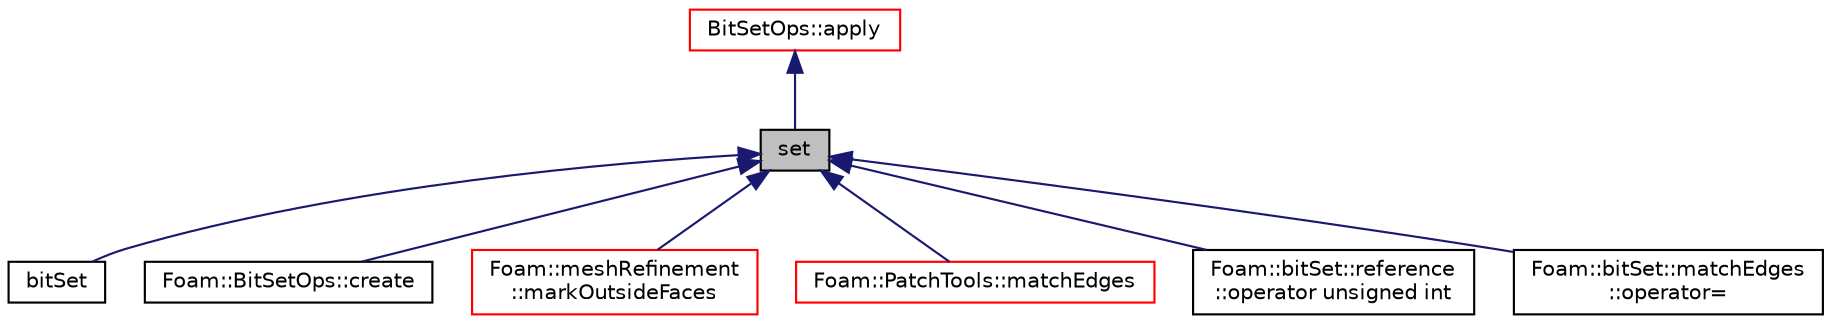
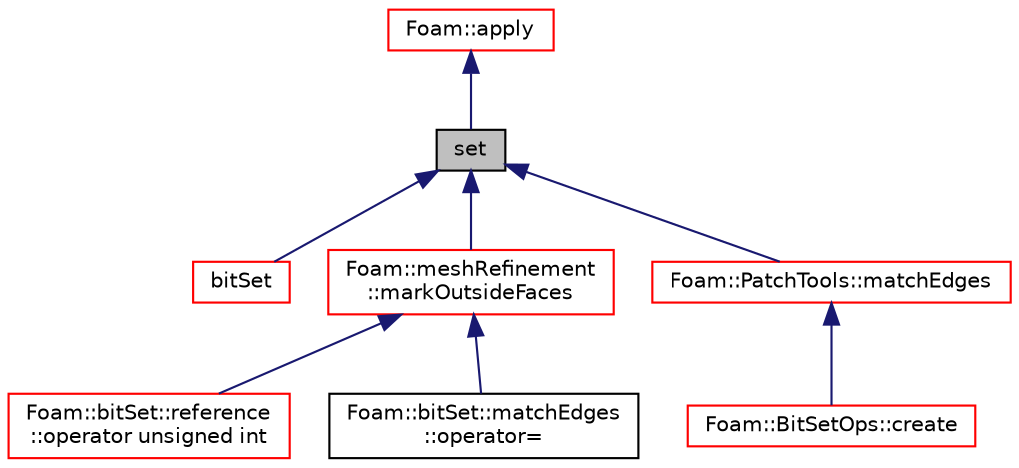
(795, 30) -> (471, 30)
(1183, 203) -> (478, 365)
(1029, 208) -> (300, 358)
(550, 214) -> (832, 365)
(57, 282) -> (241, 282)
(289, 282) -> (832, 426)
(1334, 282) -> (149, 426)
